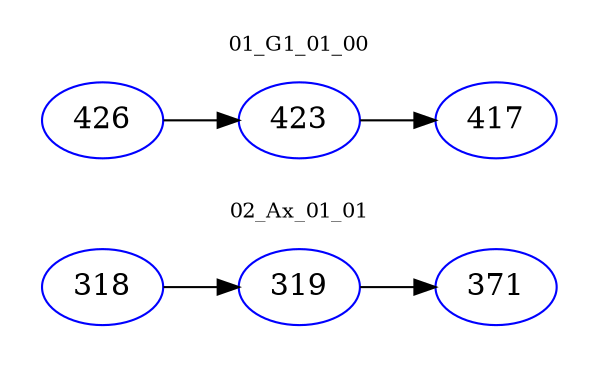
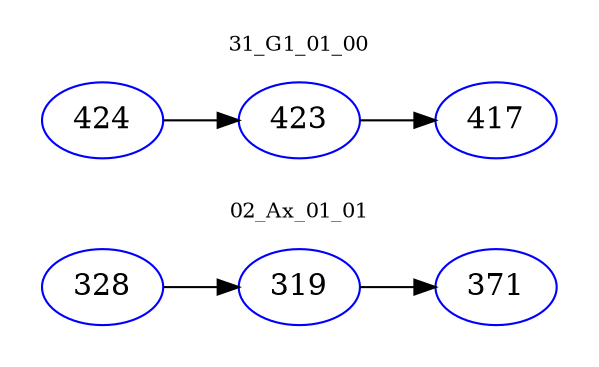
(299, 45) -> (299, 45)
(103, 120) -> (103, 120)
(103, 287) -> (103, 287)
